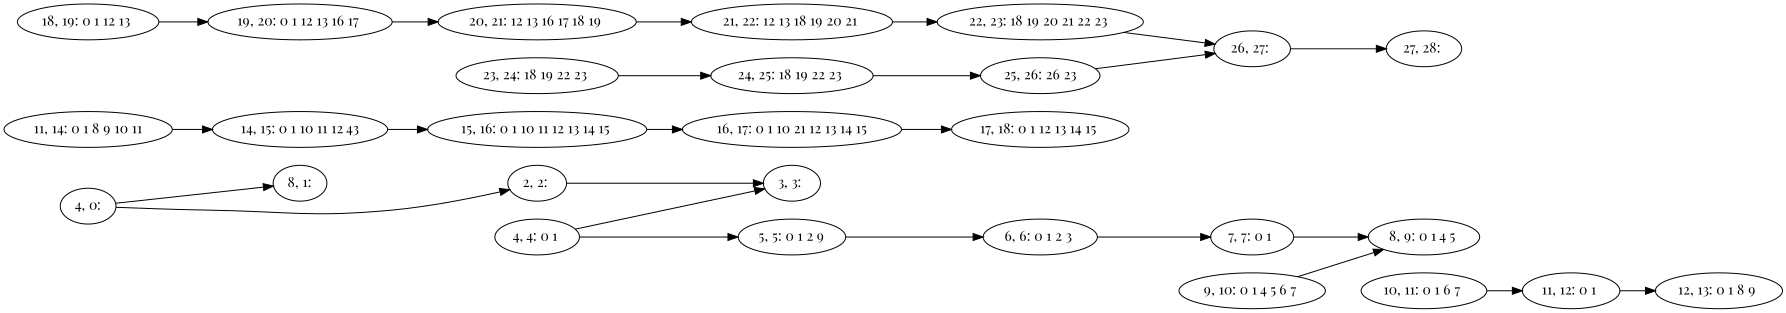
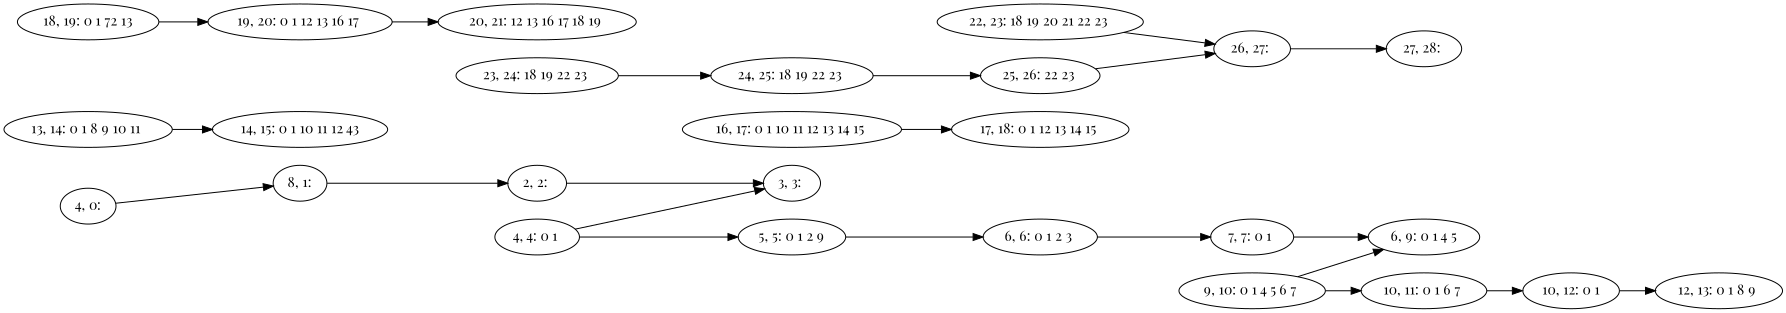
(88, 22) -> (88, 22)
(792, 22) -> none
(1040, 76) -> (1040, 76)
(88, 129) -> (88, 129)
(537, 129) -> none
(792, 129) -> (792, 129)
(309, 214) -> (412, 183)
(1424, 237) -> (1424, 237)
none -> (1338, 291)
(1571, 291) -> (1571, 291)
